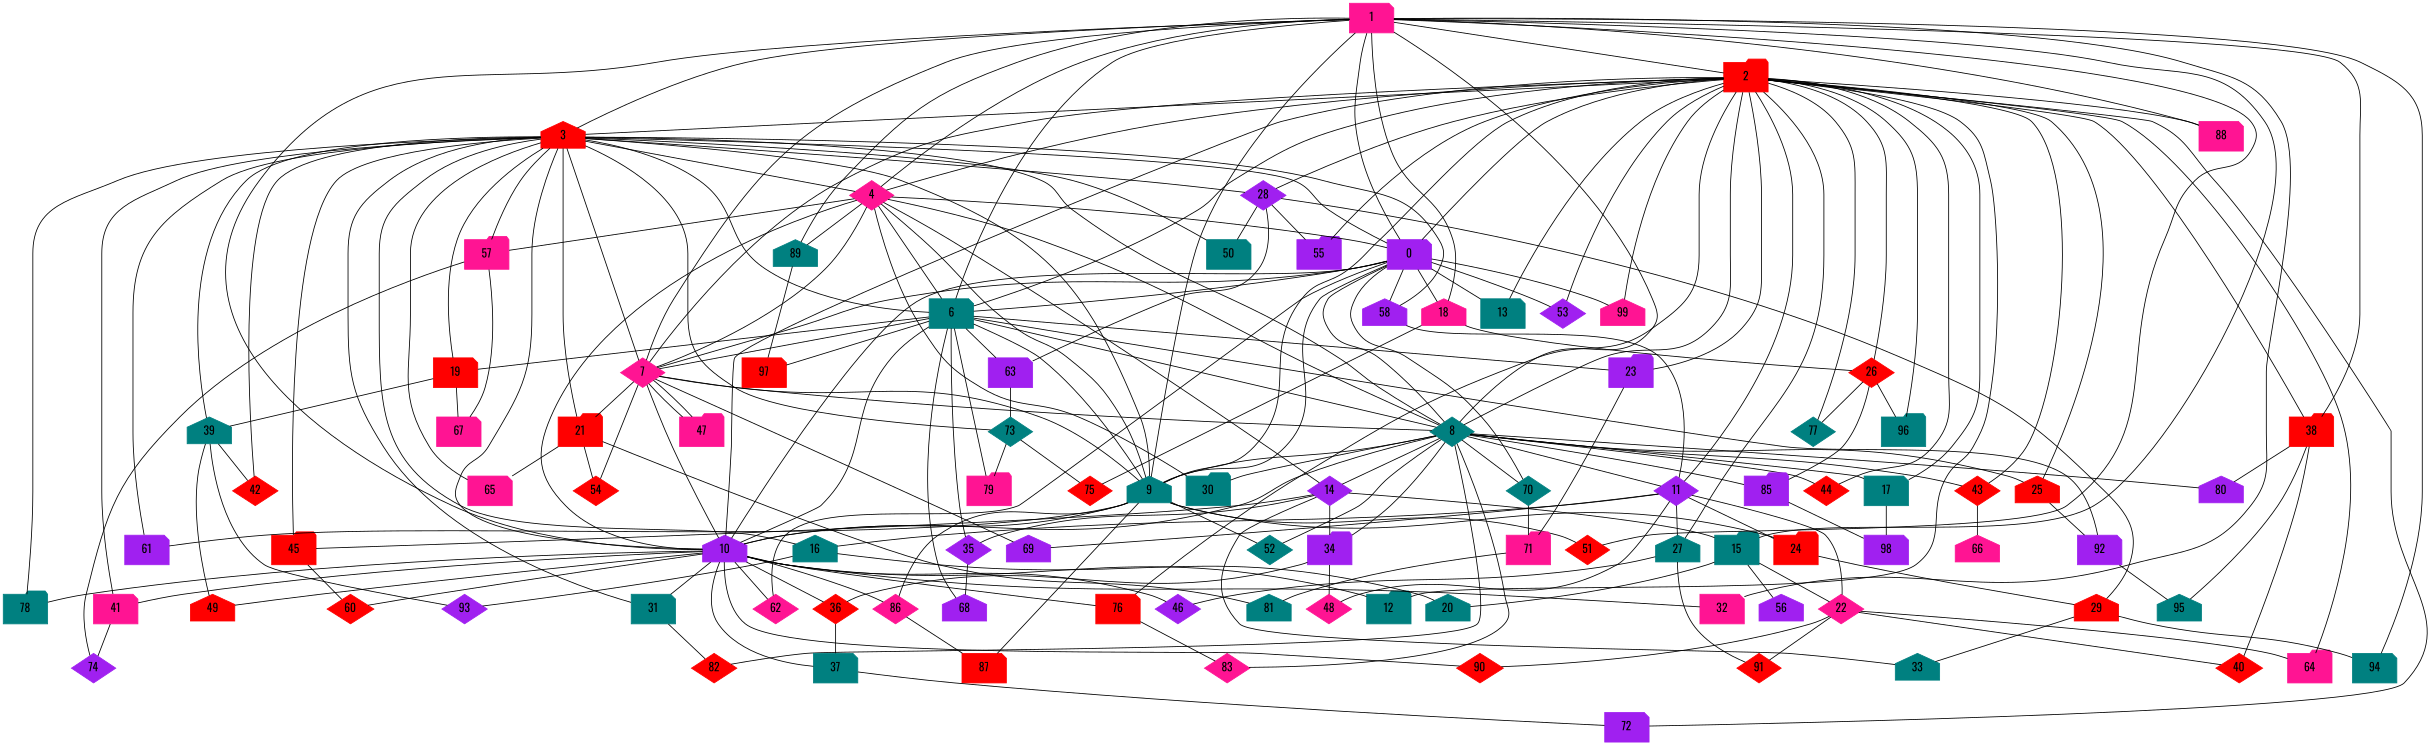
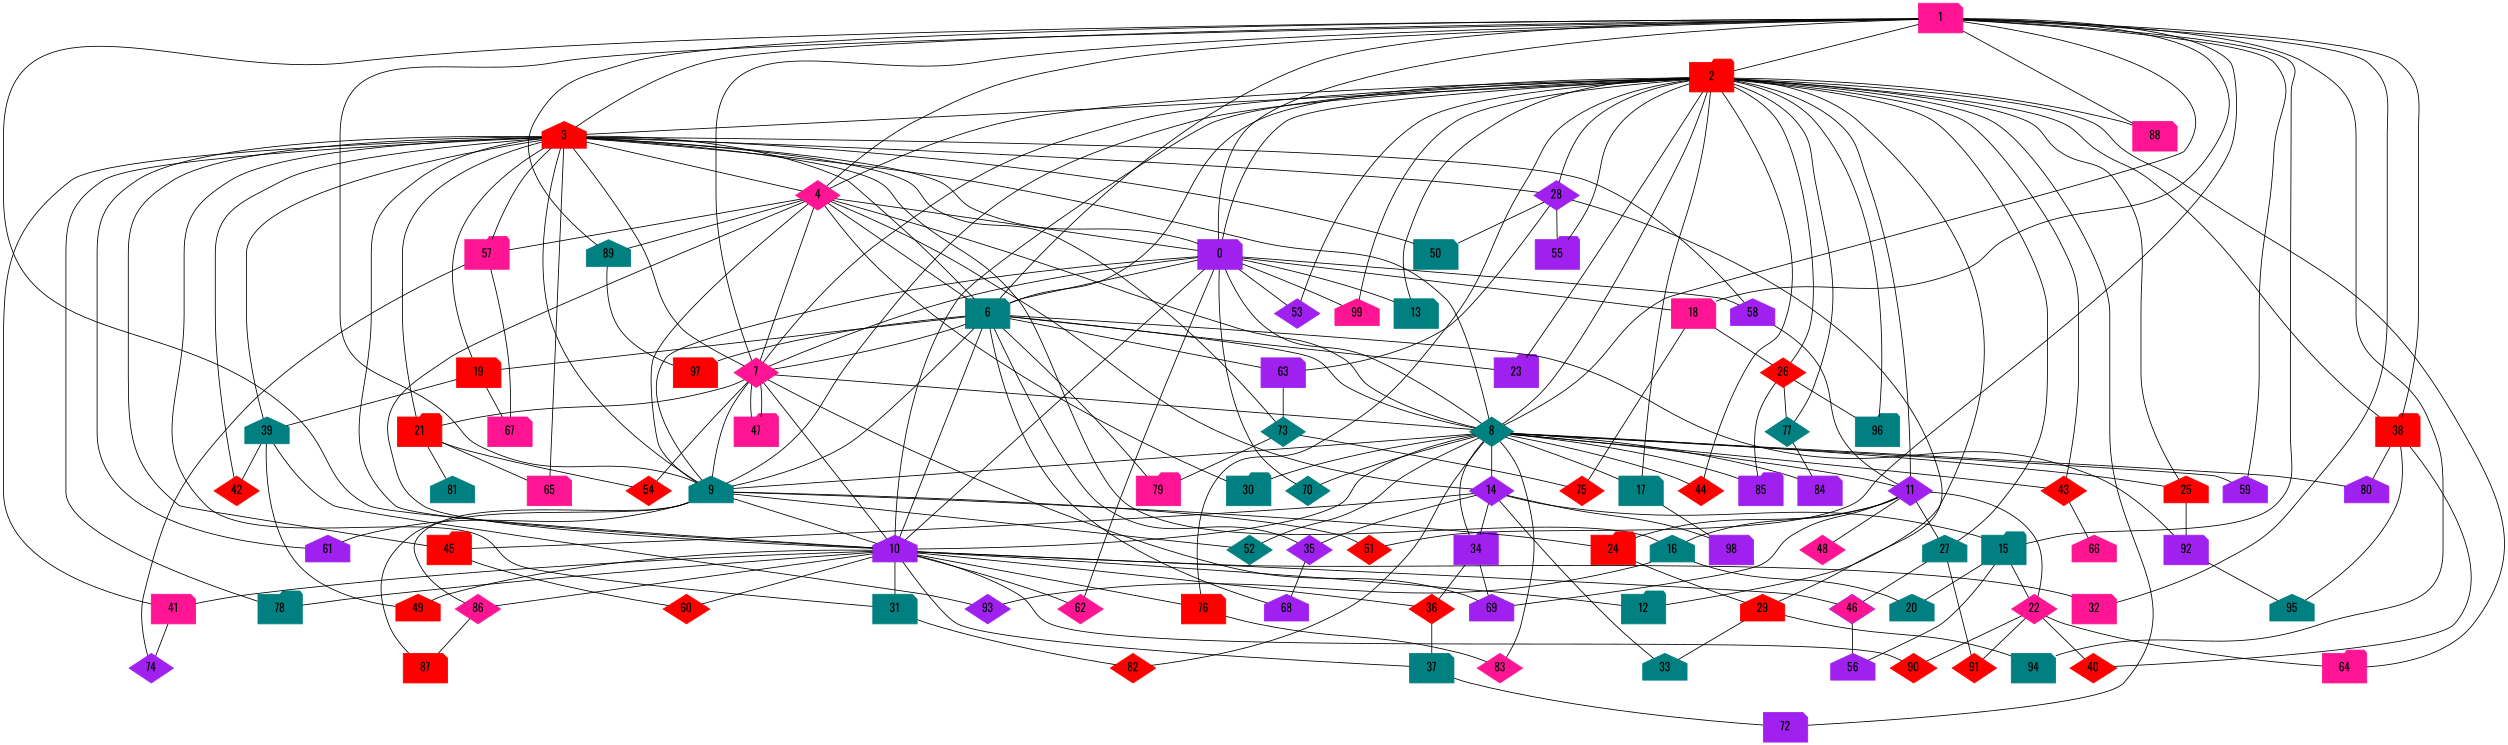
(1444, 314) -> (1694, 314)
none -> (1820, 491)
none -> (2245, 491)
(1826, 520) -> (1634, 519)
(147, 550) -> (328, 550)
(1528, 550) -> none
(1329, 580) -> (1485, 583)
(1178, 609) -> (1852, 609)
none -> (1852, 638)
